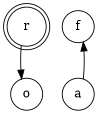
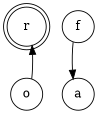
(21, 58) -> (33, 67)
(84, 65) -> (72, 56)
